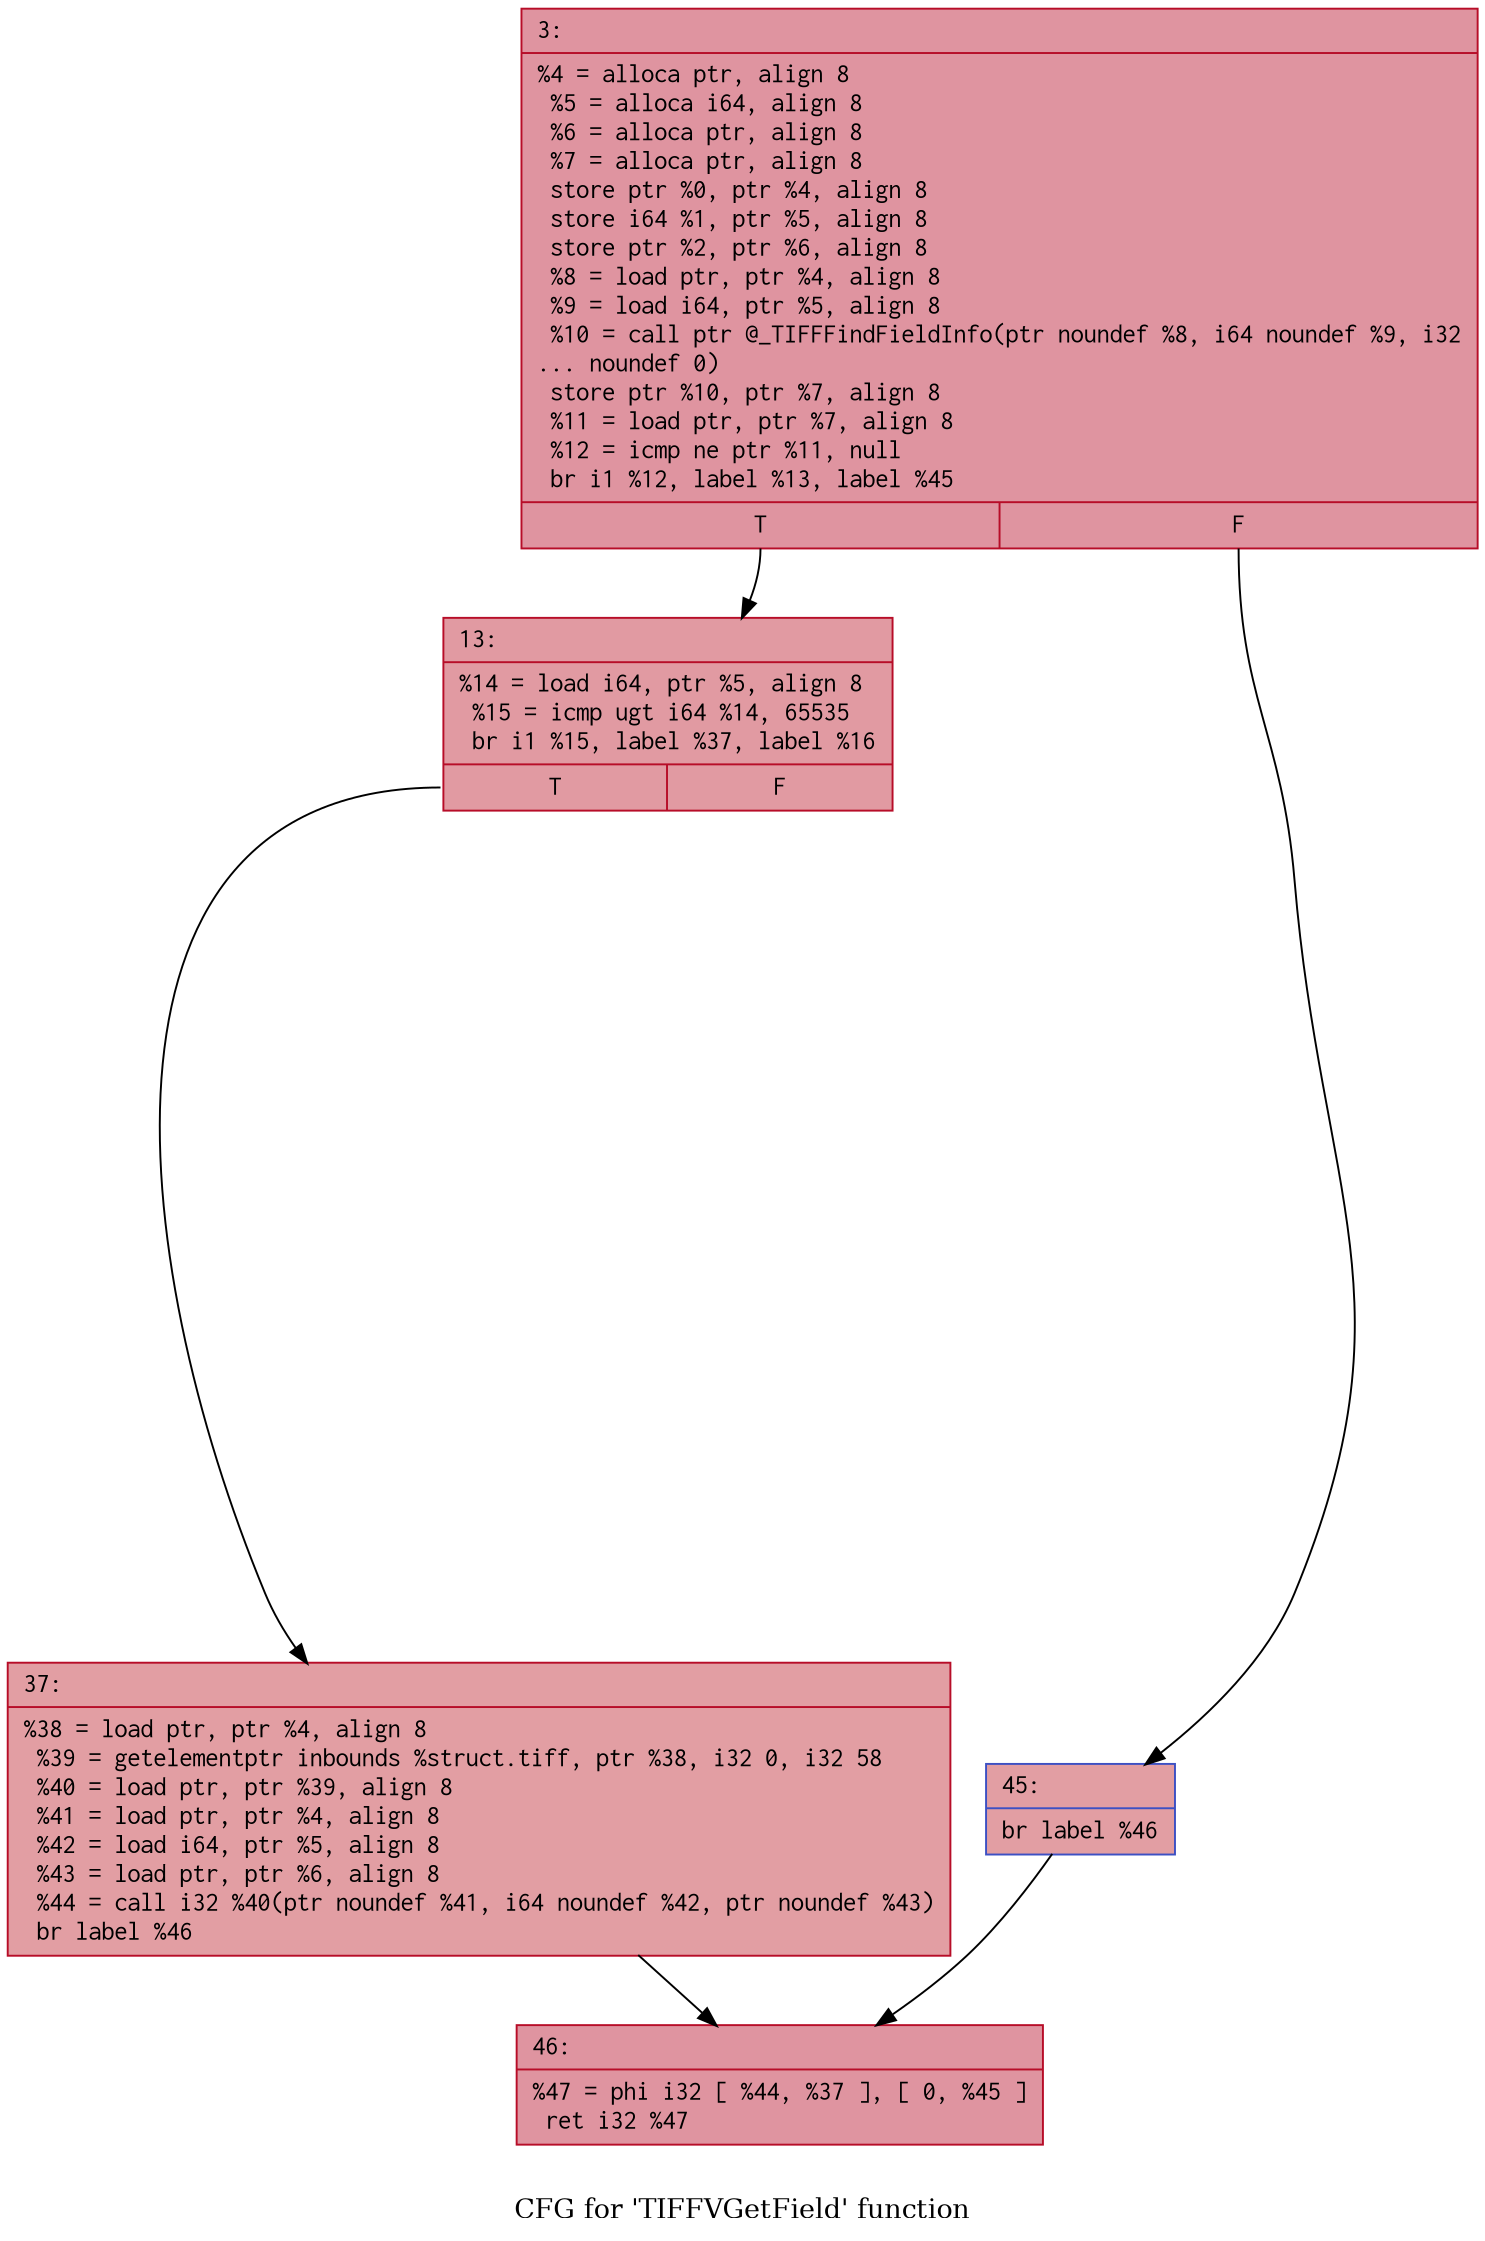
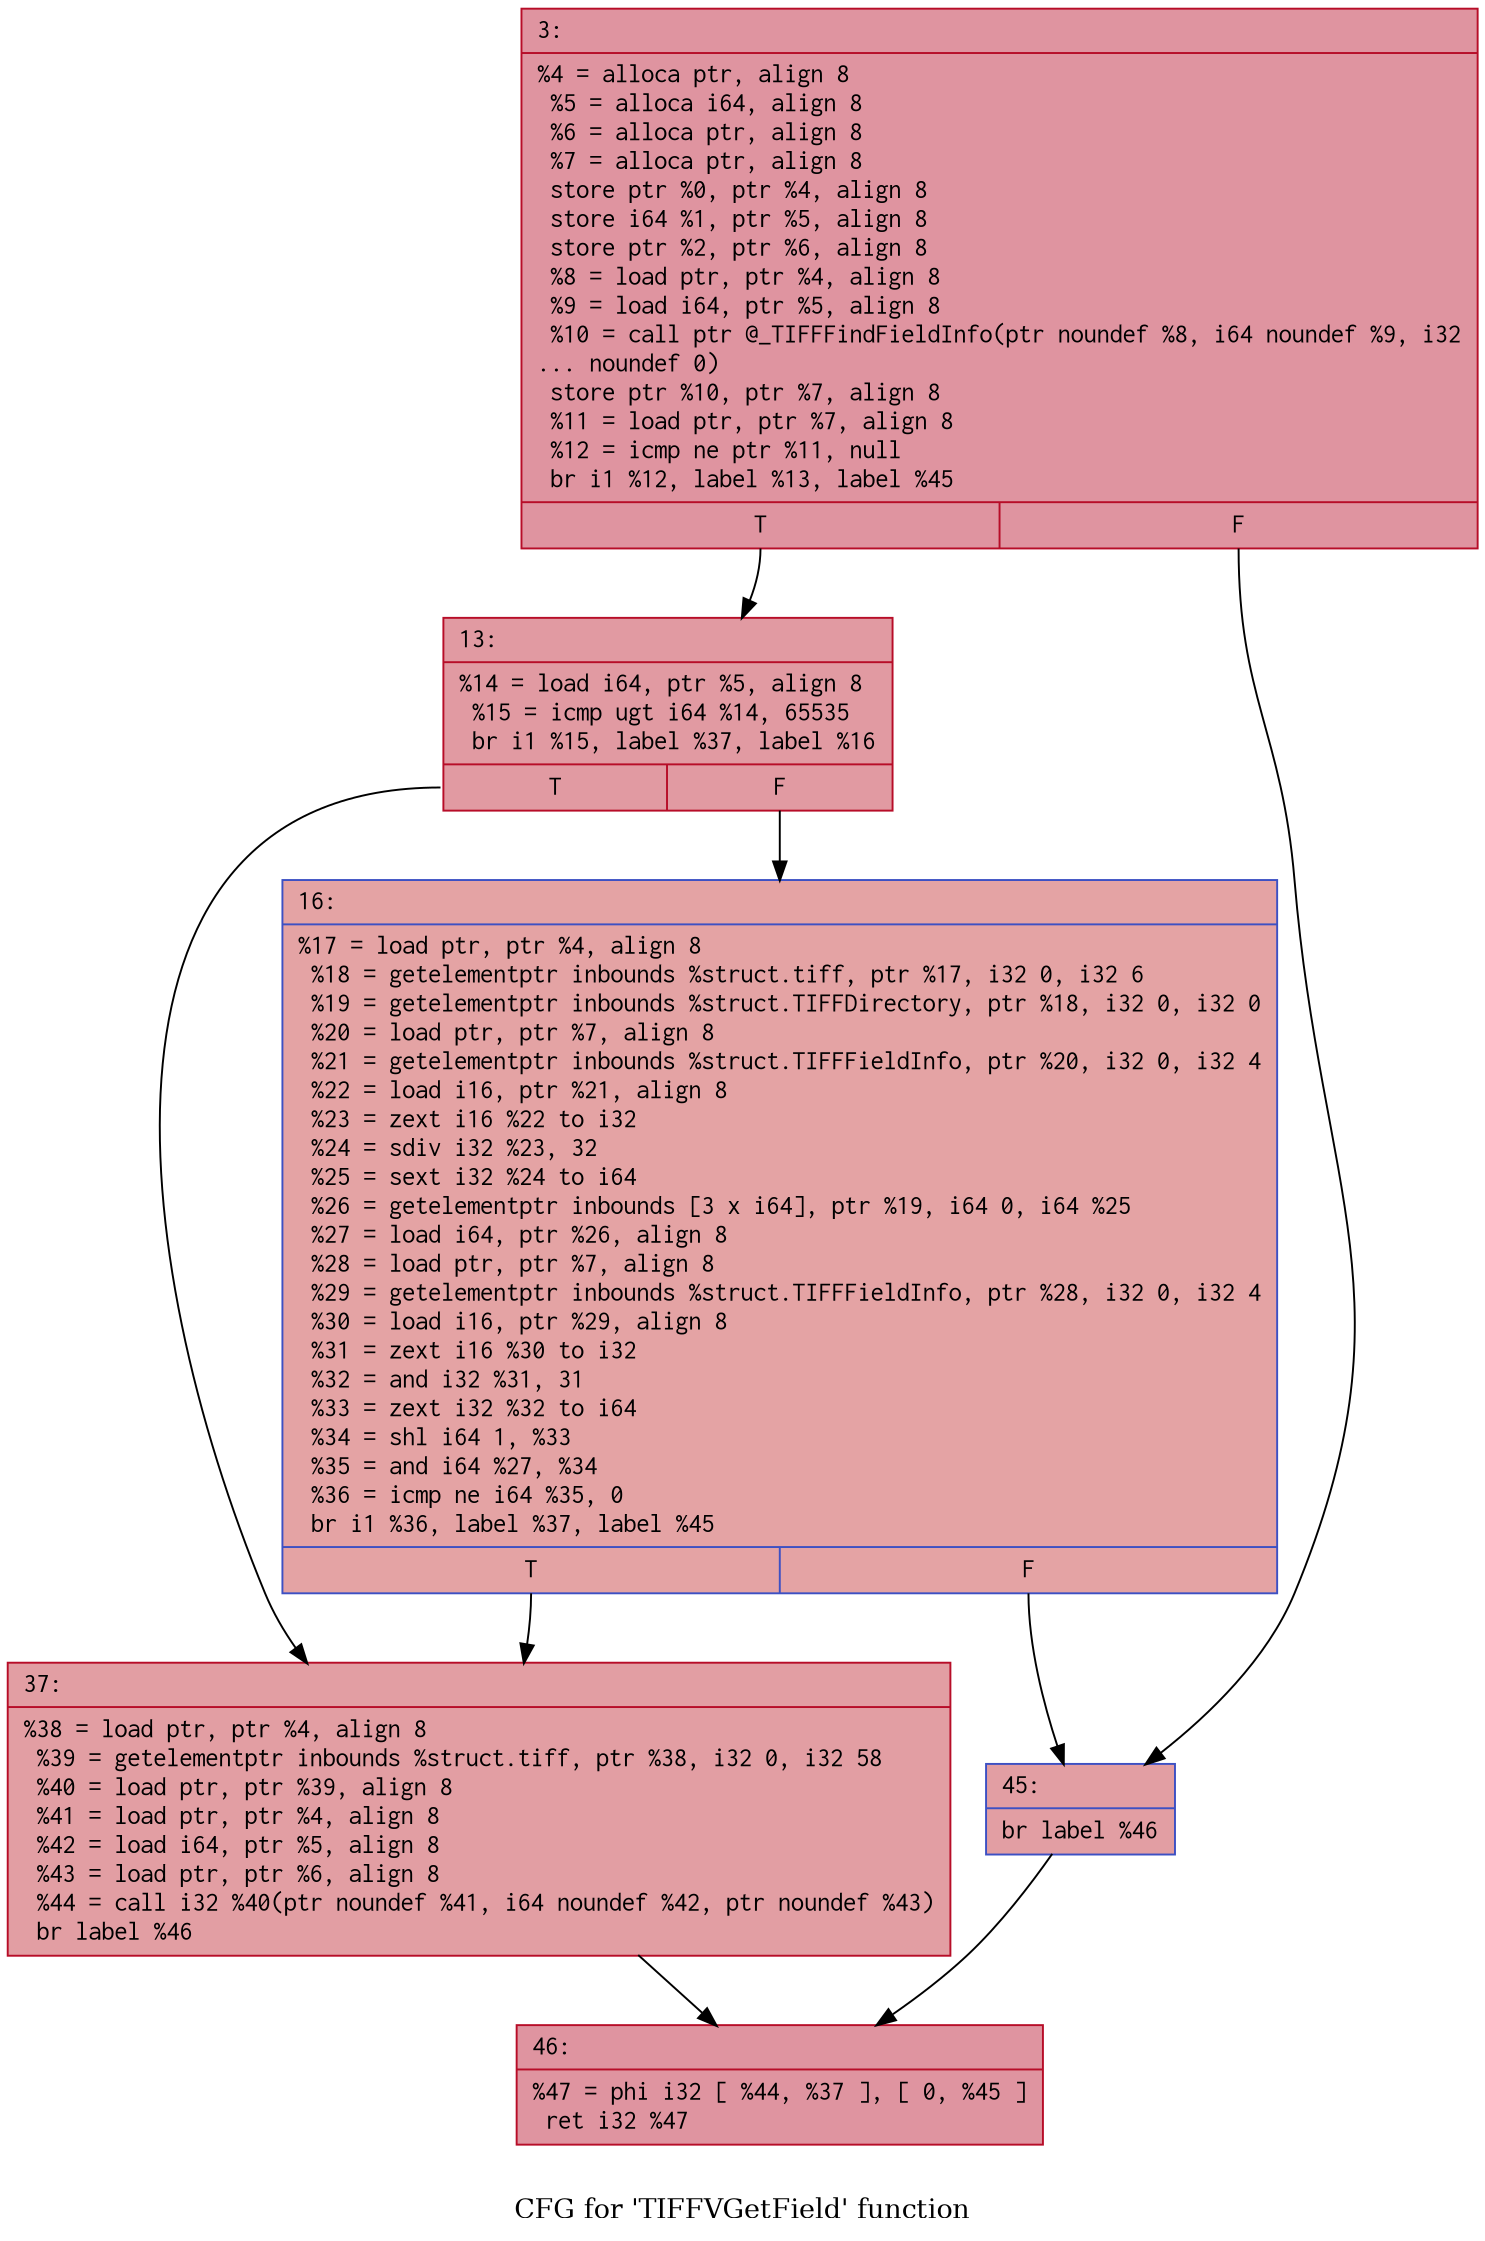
none -> (780, 1237)
